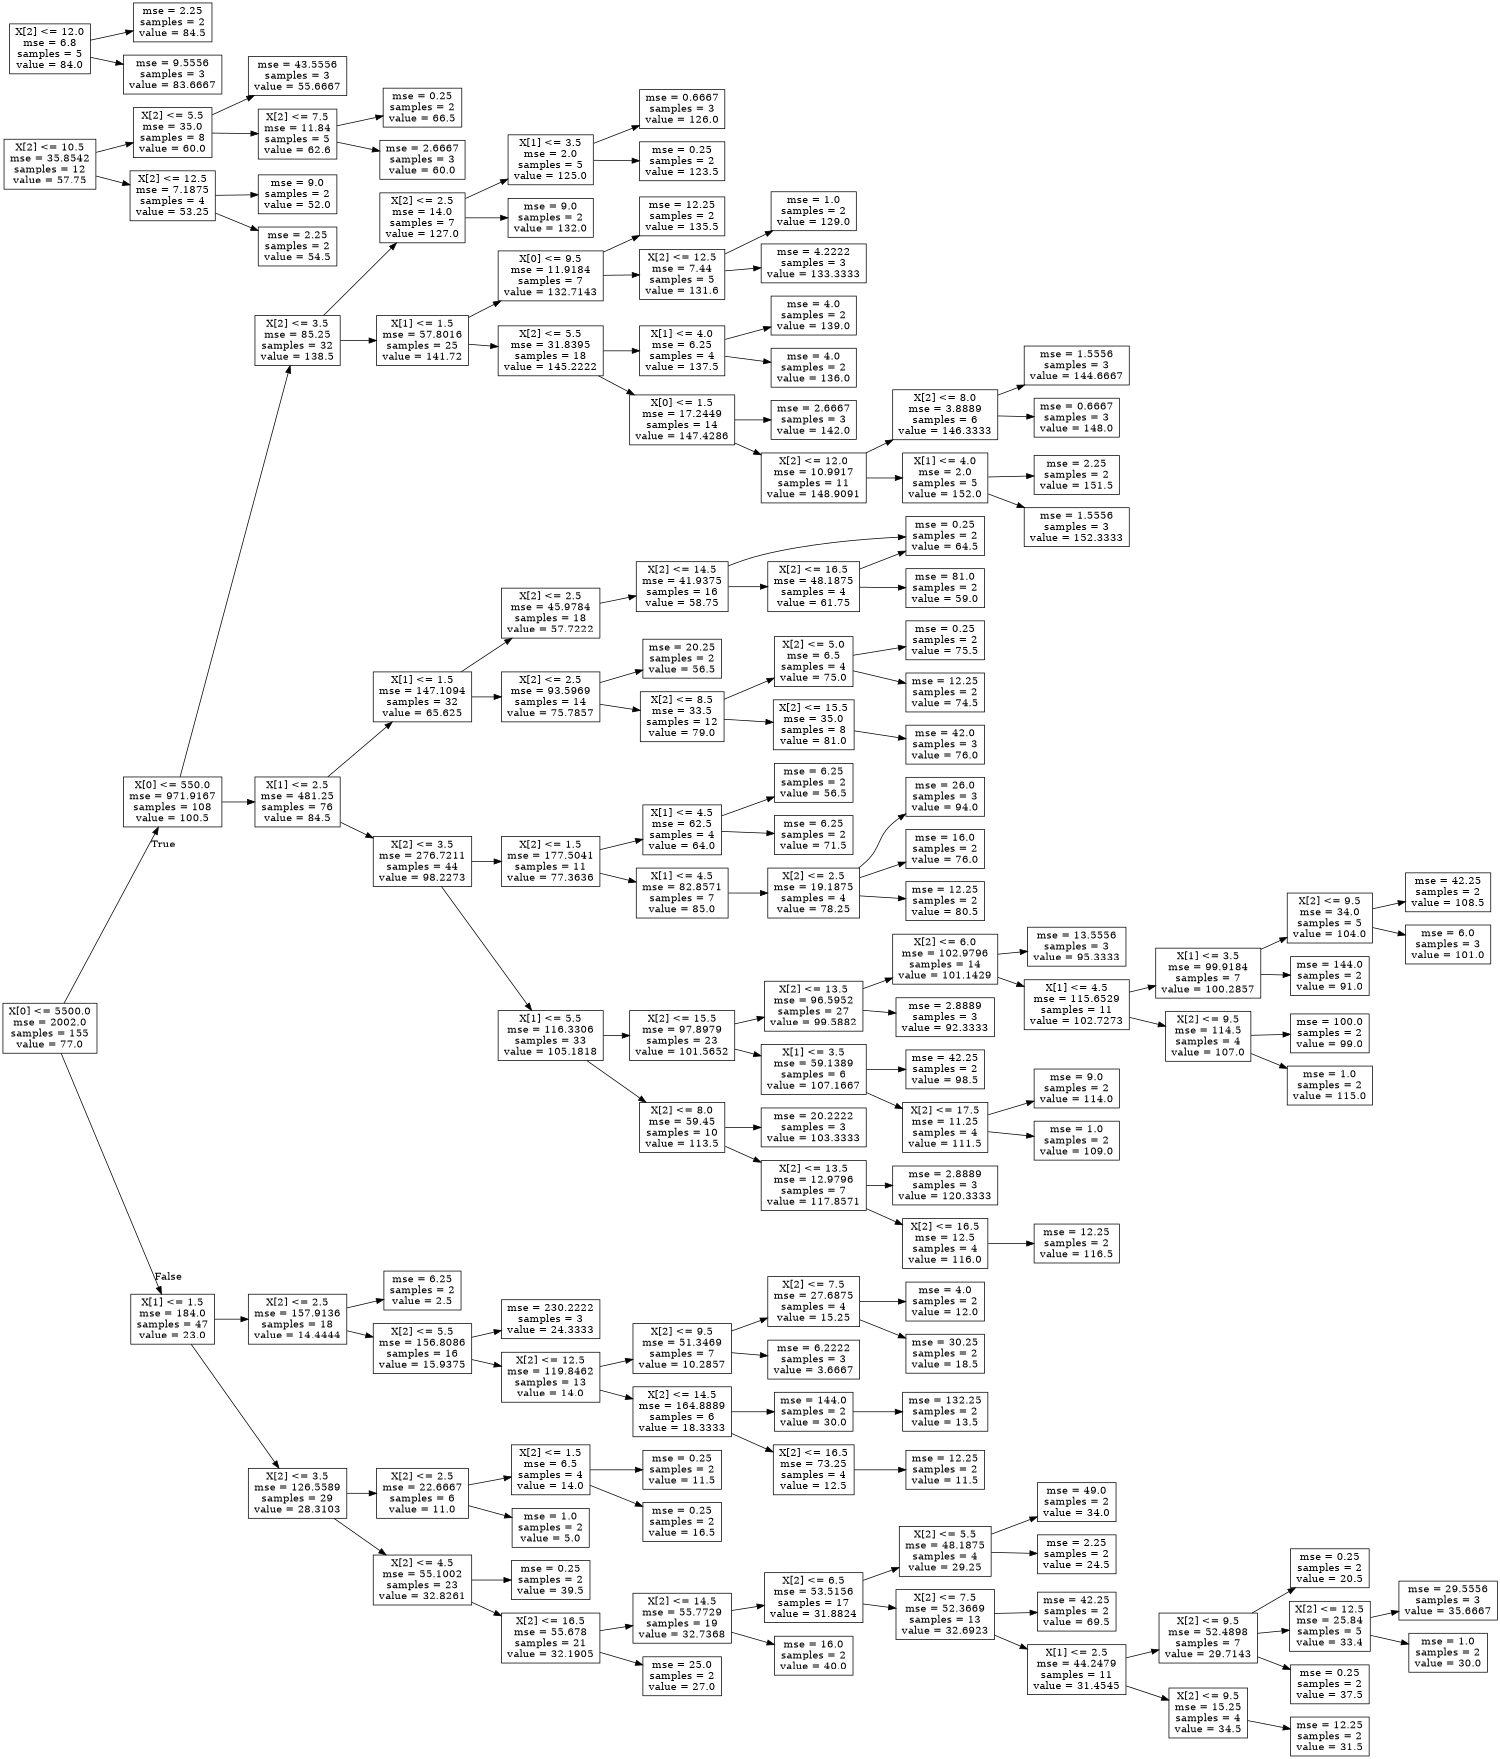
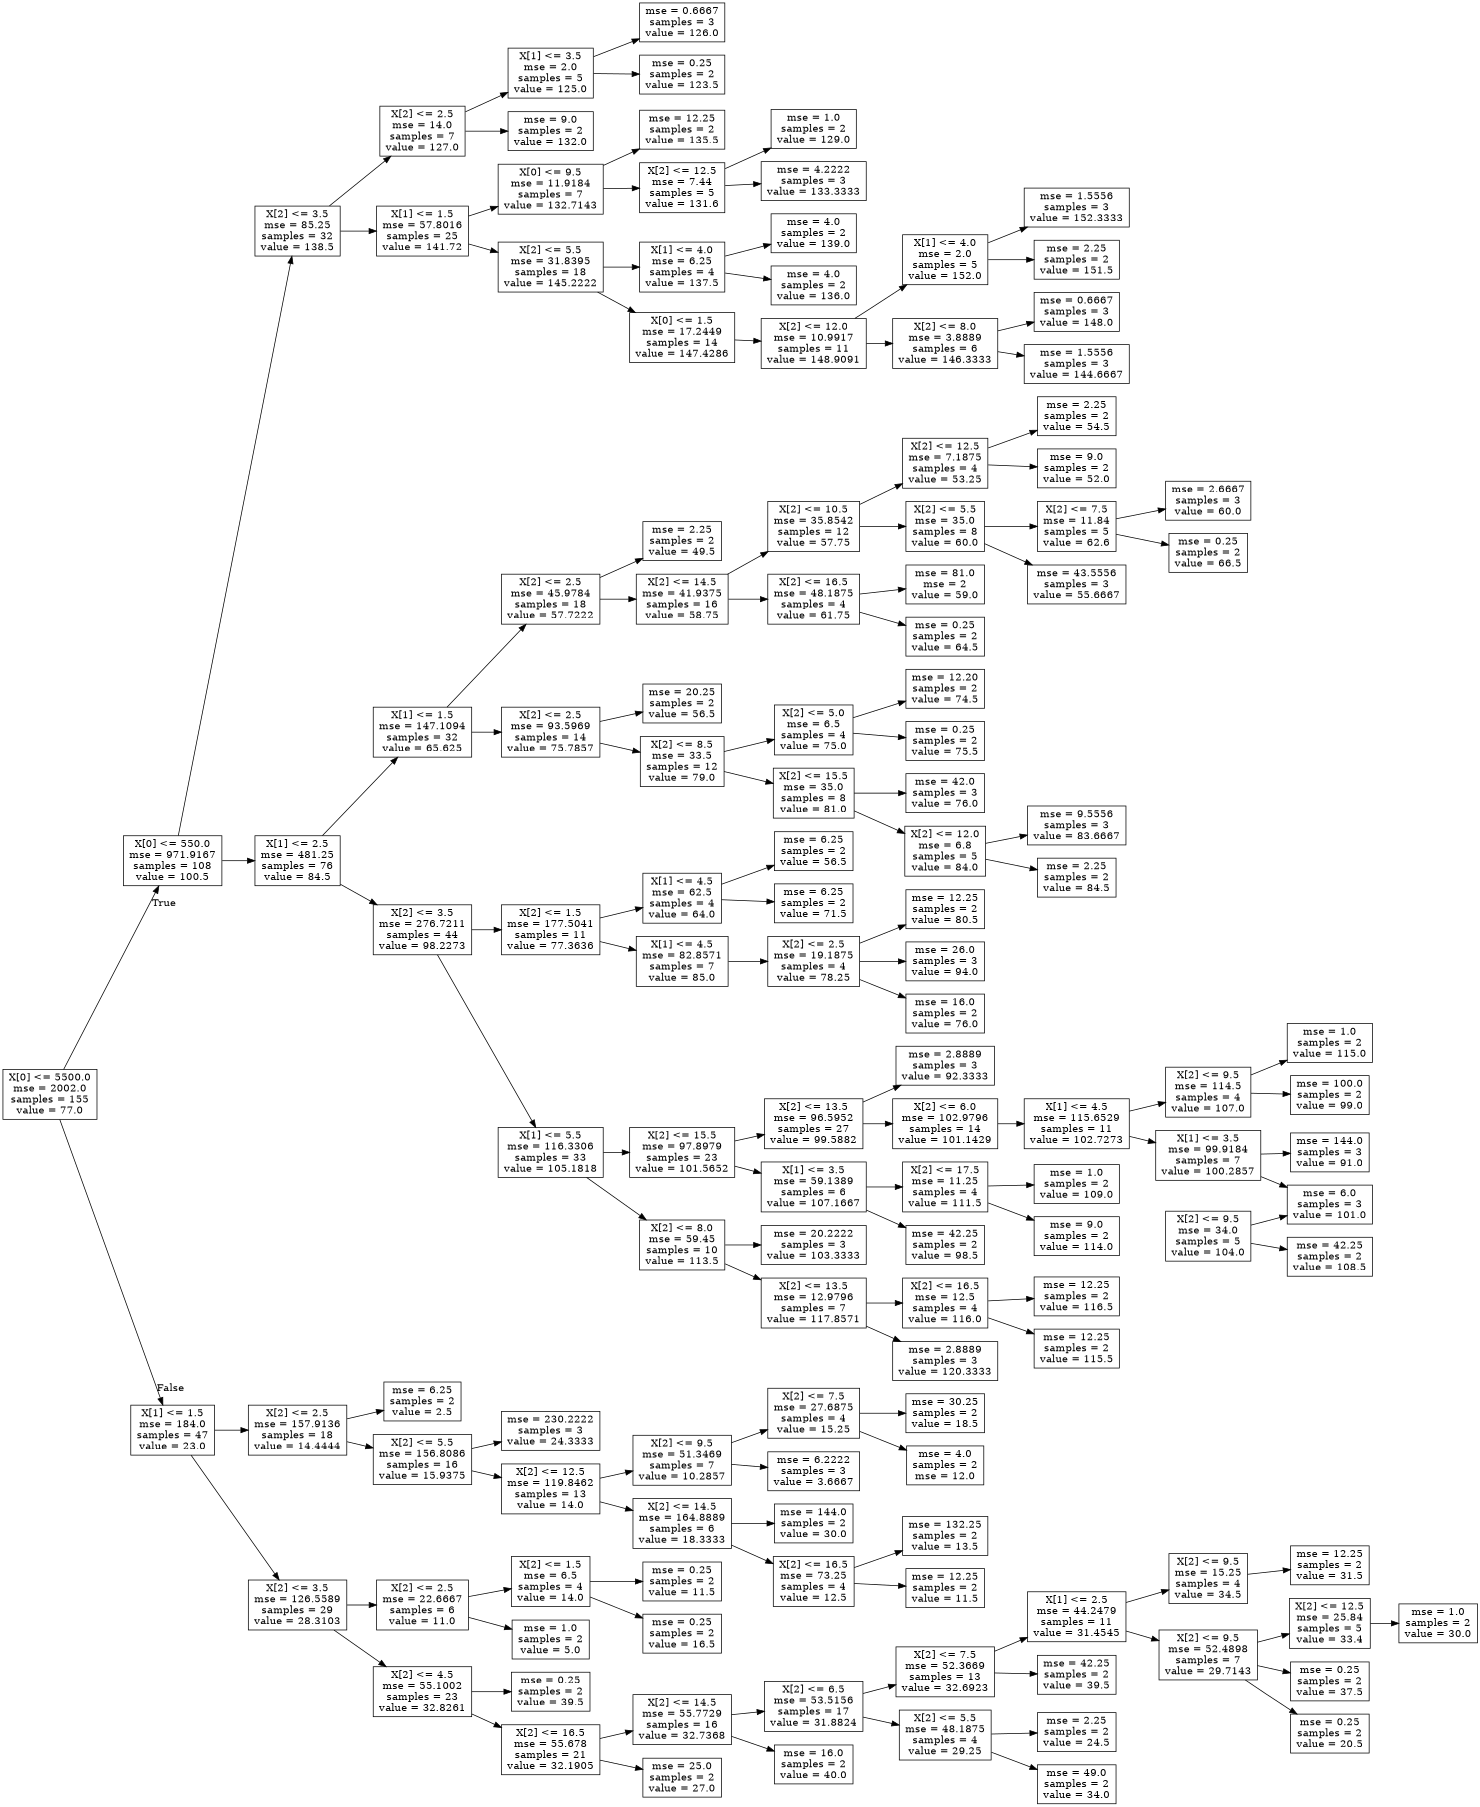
(814, 420) -> none
none -> (682, 541)
(812, 545) -> (745, 565)
(945, 588) -> (945, 584)
(945, 692) -> (945, 689)
none -> (876, 821)
(1271, 945) -> (1271, 1181)
(1077, 947) -> none
(1330, 976) -> (1330, 1152)
(945, 1302) -> (945, 1465)
none -> (1077, 1349)
(874, 1412) -> (875, 1560)
(1448, 1601) -> none
(1077, 1612) -> (1077, 1675)
(682, 1618) -> (682, 1720)
